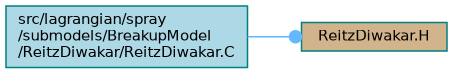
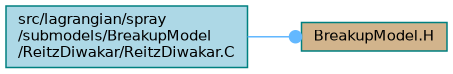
(374, 37) -> (374, 37)
